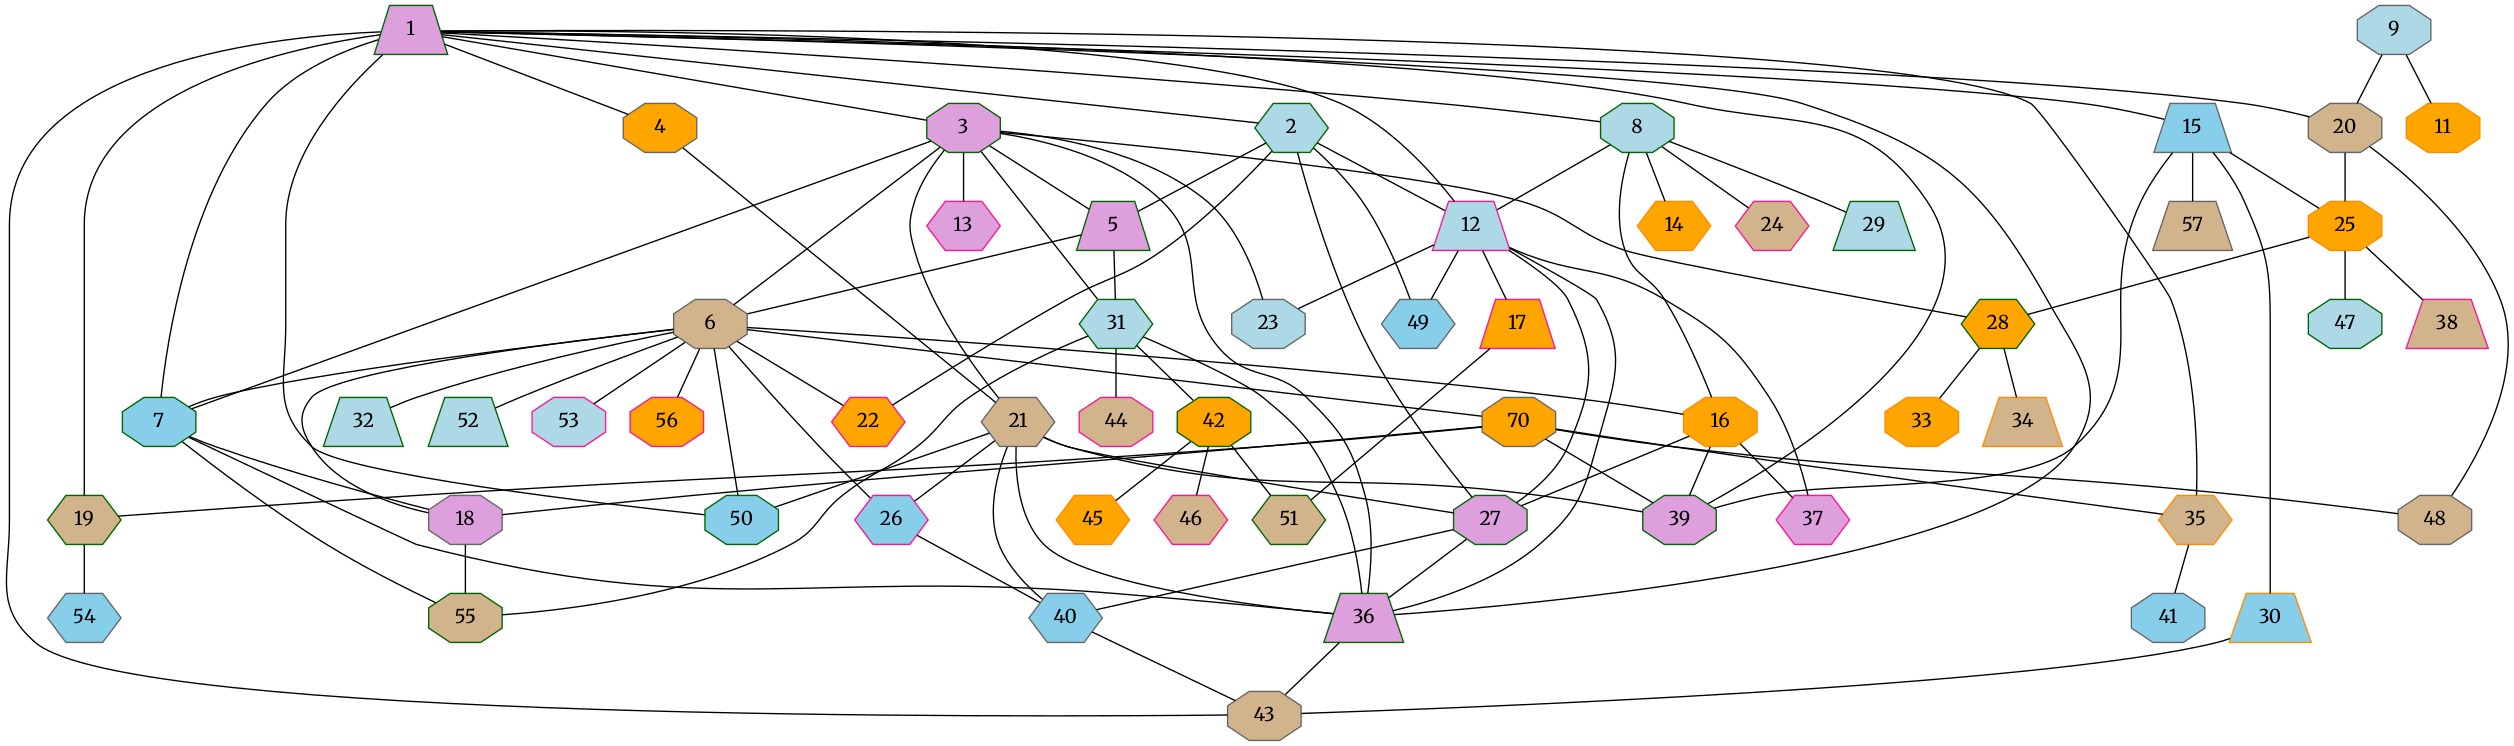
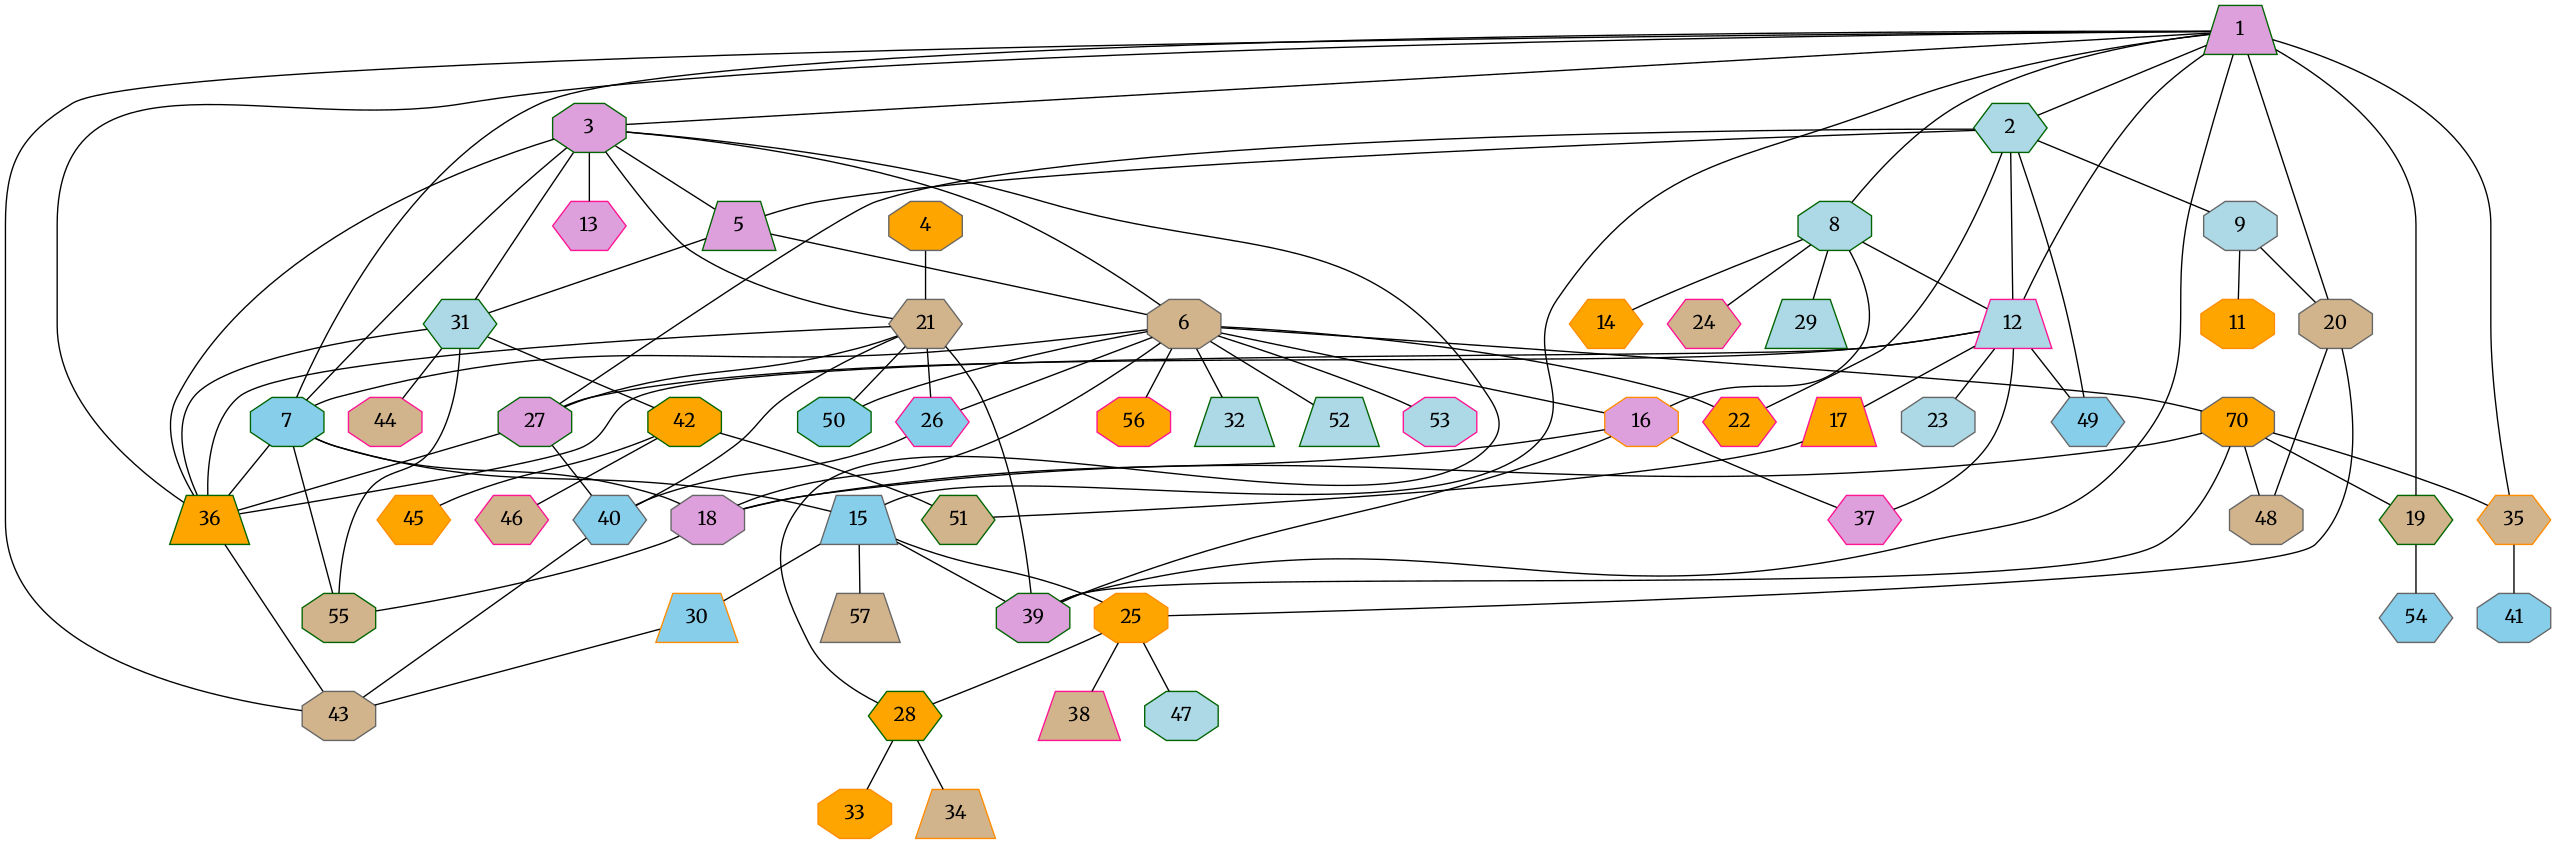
(536, 79) -> none
(1162, 173) -> none
none -> (2124, 176)
(290, 418) -> none
(1720, 422) -> (1642, 422)
(1614, 467) -> (1368, 457)
none -> (650, 483)
(1364, 618) -> (210, 520)
